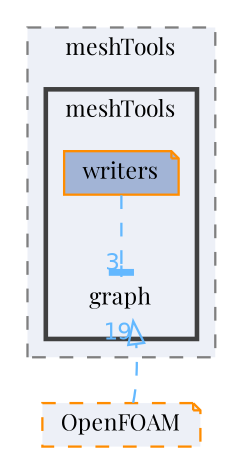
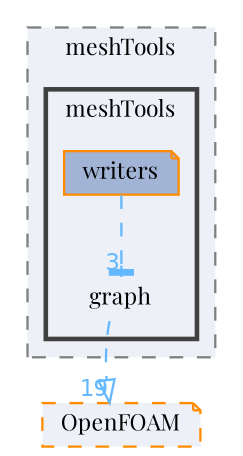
(137, 374) -> (106, 350)
